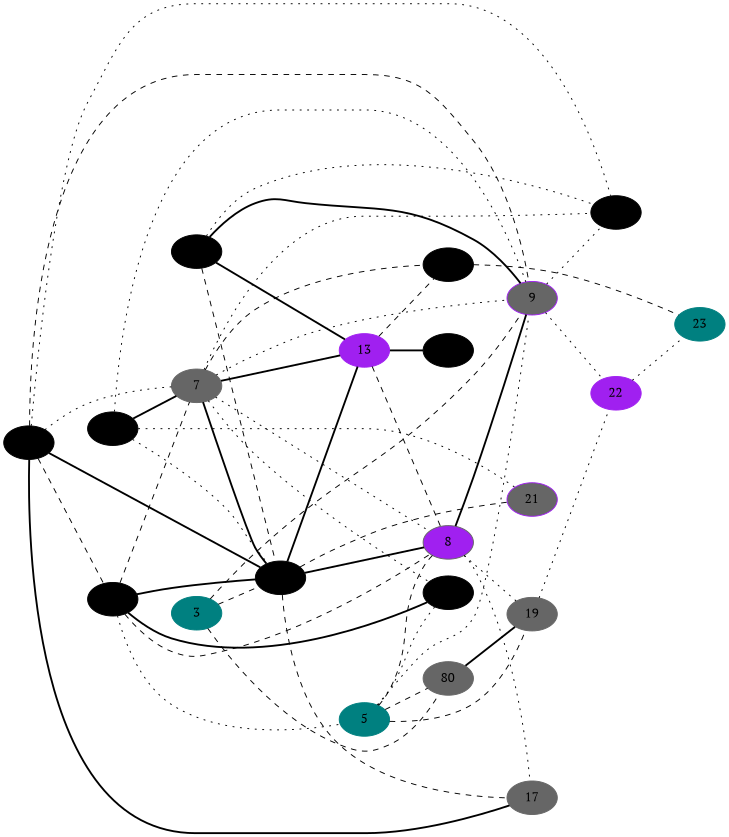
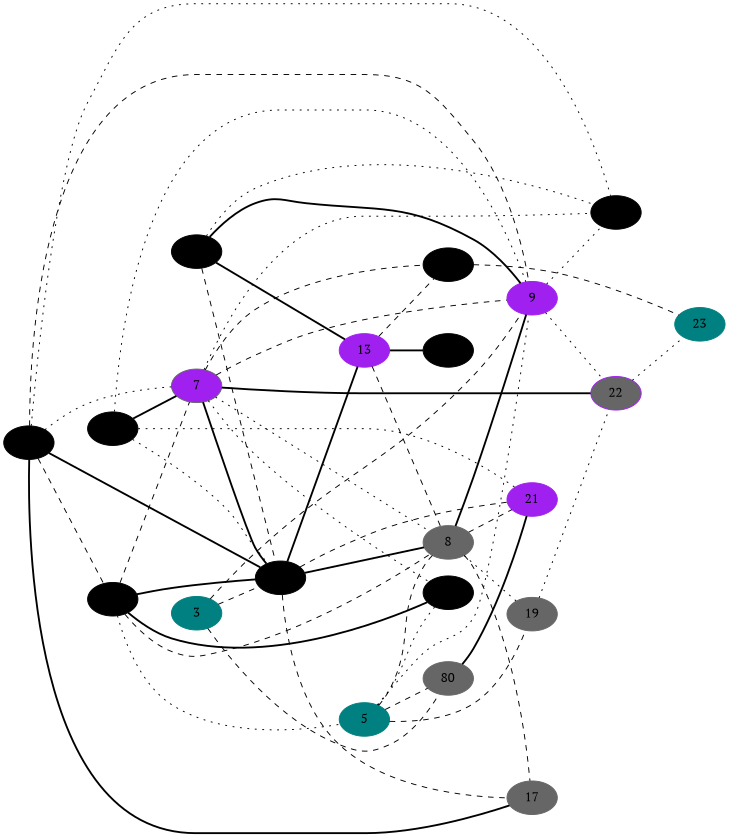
(532, 298) -> (532, 298)
(357, 321) -> (357, 321)
(281, 368) -> (406, 393)
(197, 386) -> (197, 386)
(616, 393) -> (616, 393)
(532, 500) -> (532, 500)
none -> (490, 521)
(448, 542) -> (448, 542)
(490, 646) -> (499, 597)
(507, 653) -> (507, 653)
